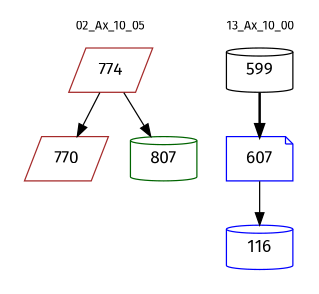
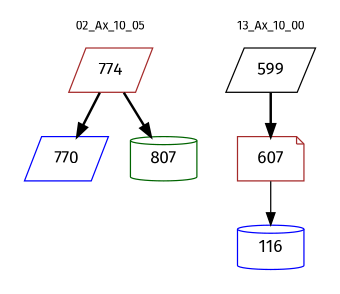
(260, 70) -> (271, 70)
(91, 109) -> (91, 109)
(134, 109) -> (134, 109)
(66, 159) -> (66, 159)
(260, 159) -> (271, 159)
